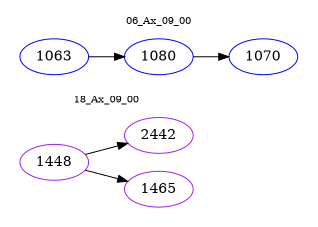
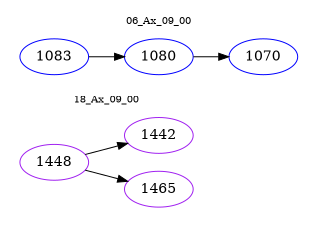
(54, 57) -> (54, 57)
(159, 135) -> (159, 135)
